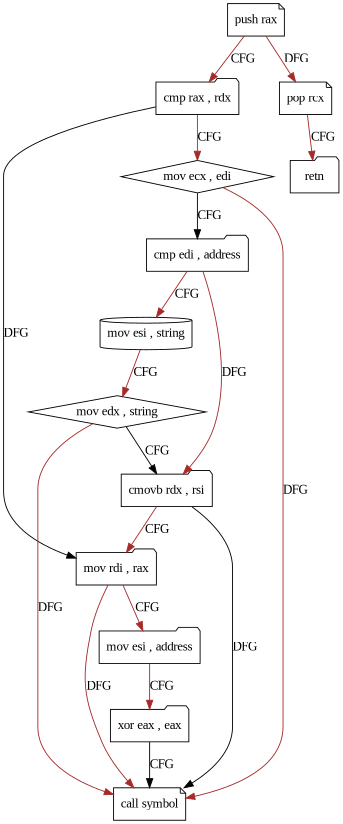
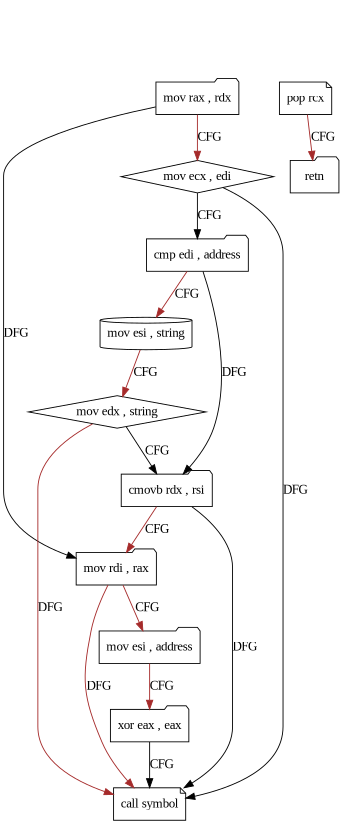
(256, 20) -> none
(197, 98) -> (197, 98)
(221, 372) -> (221, 372)
(283, 504) -> (283, 504)
